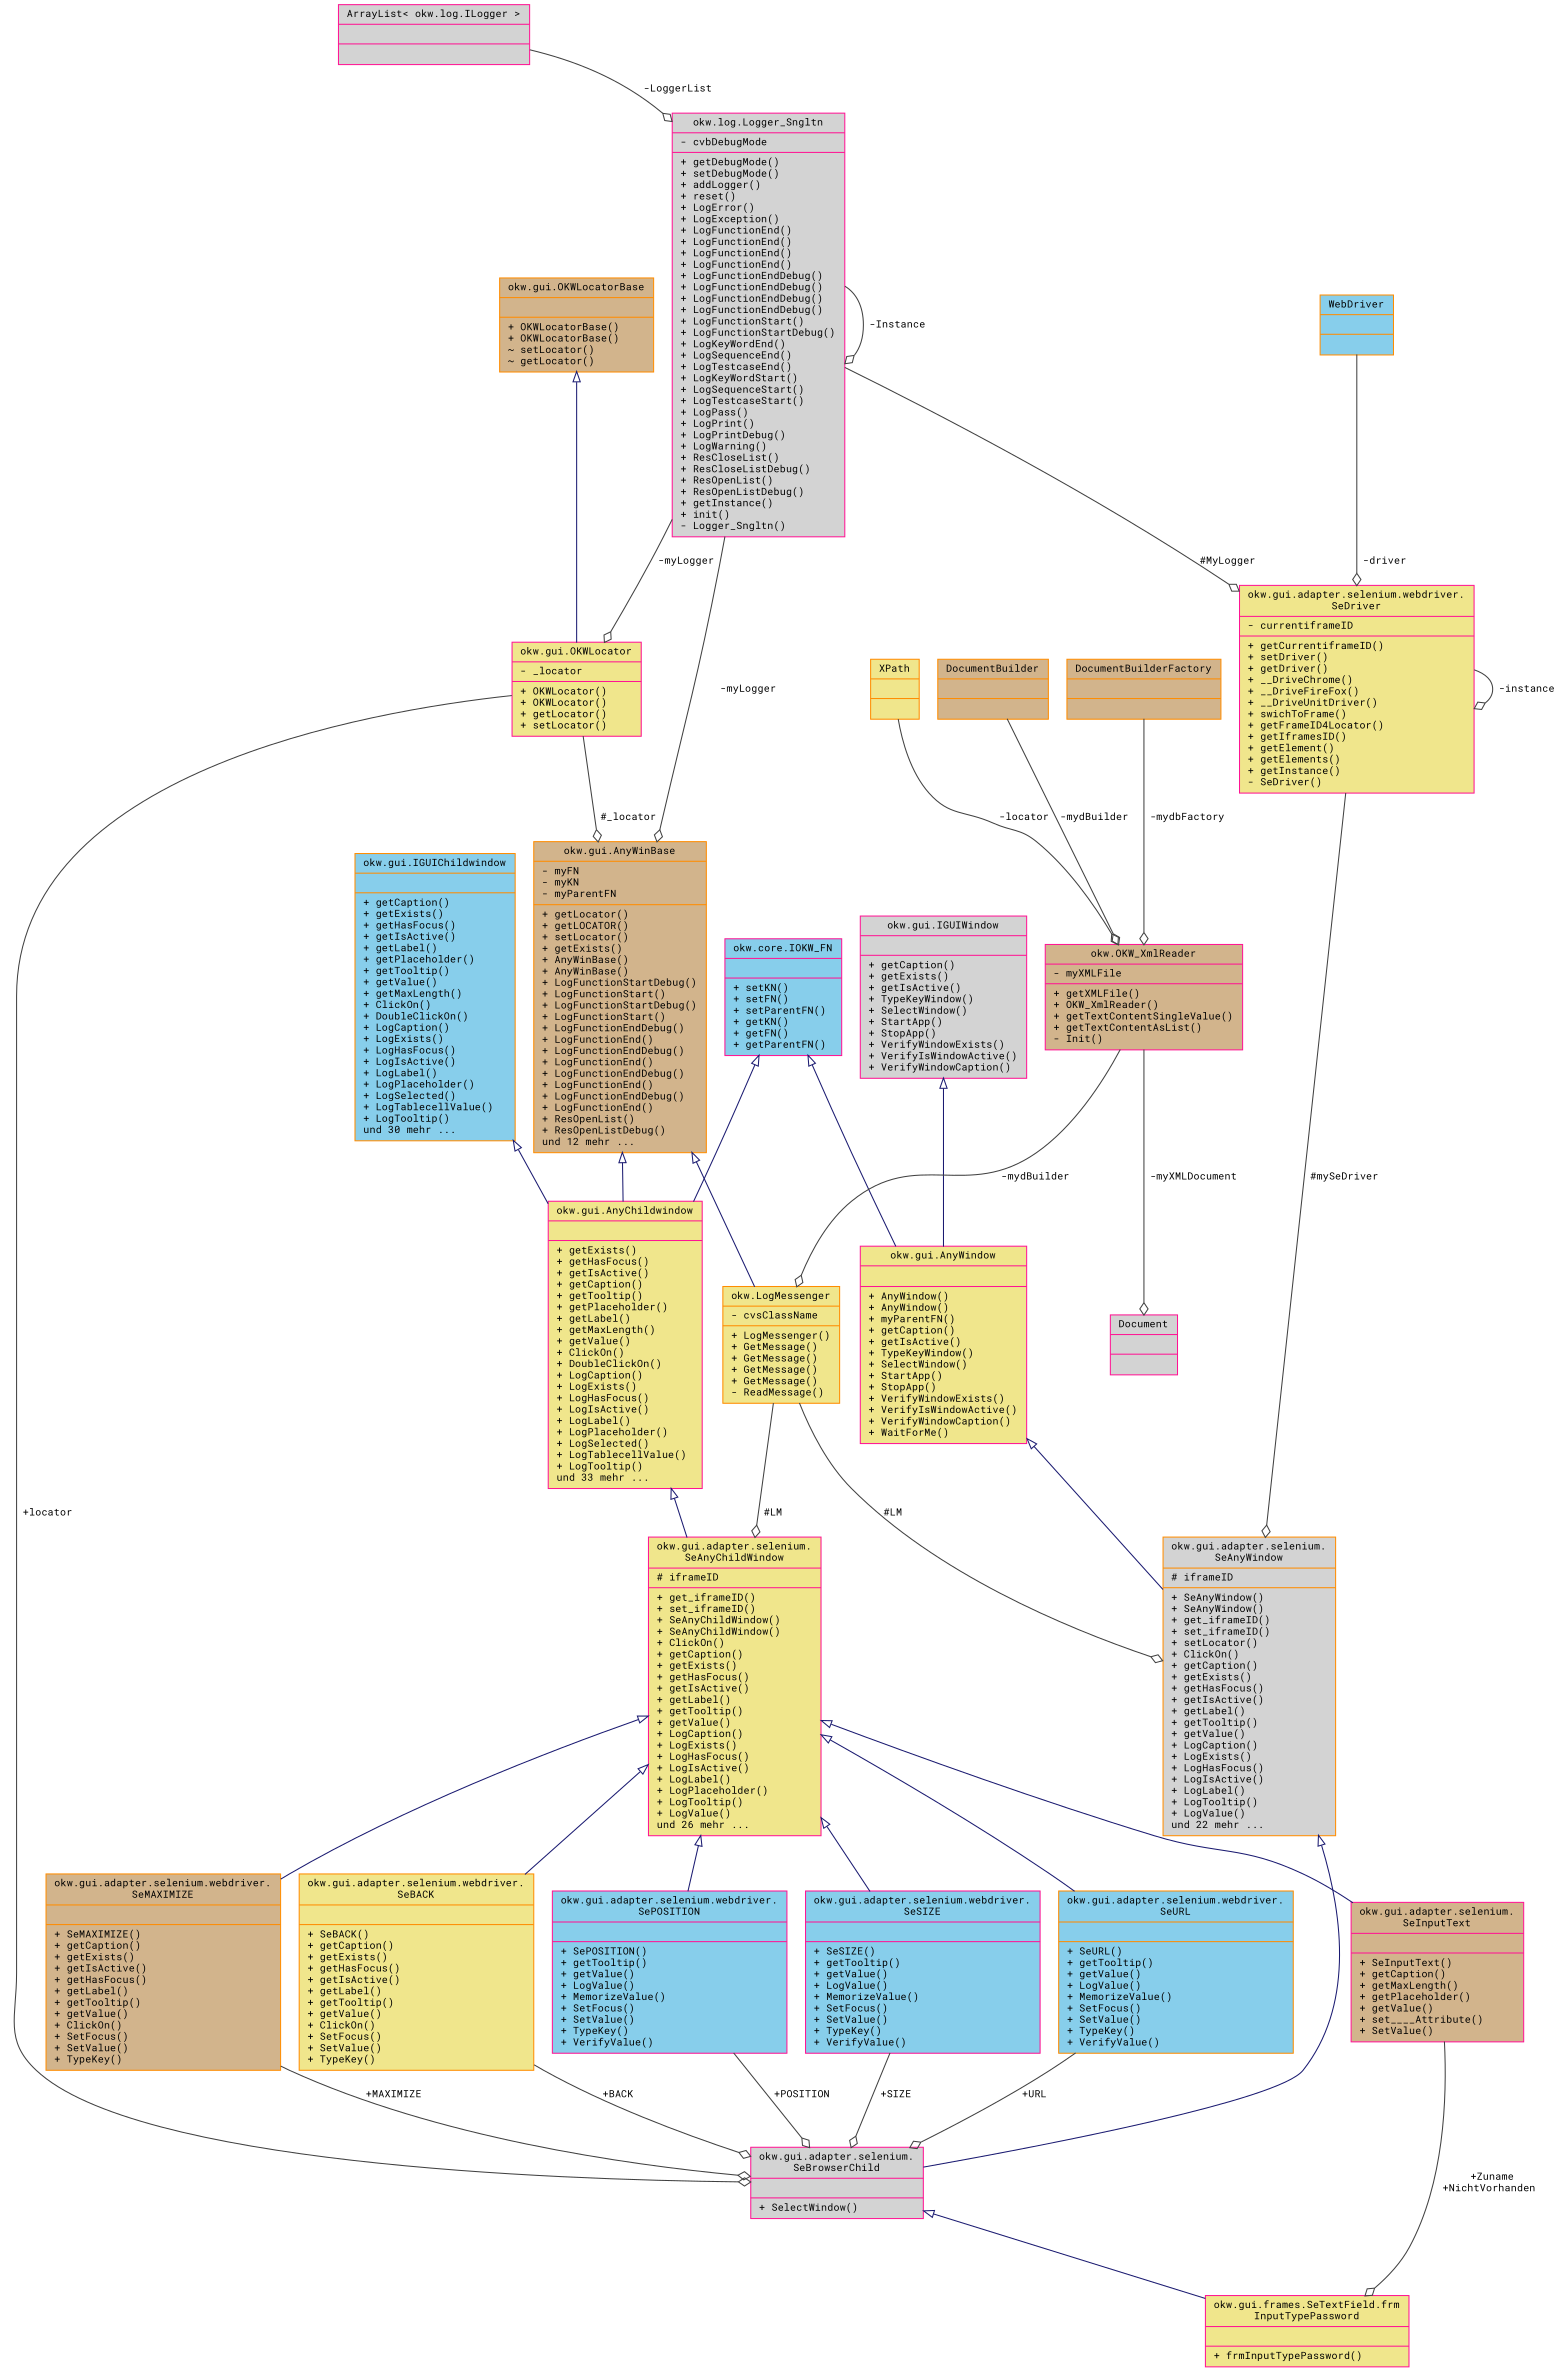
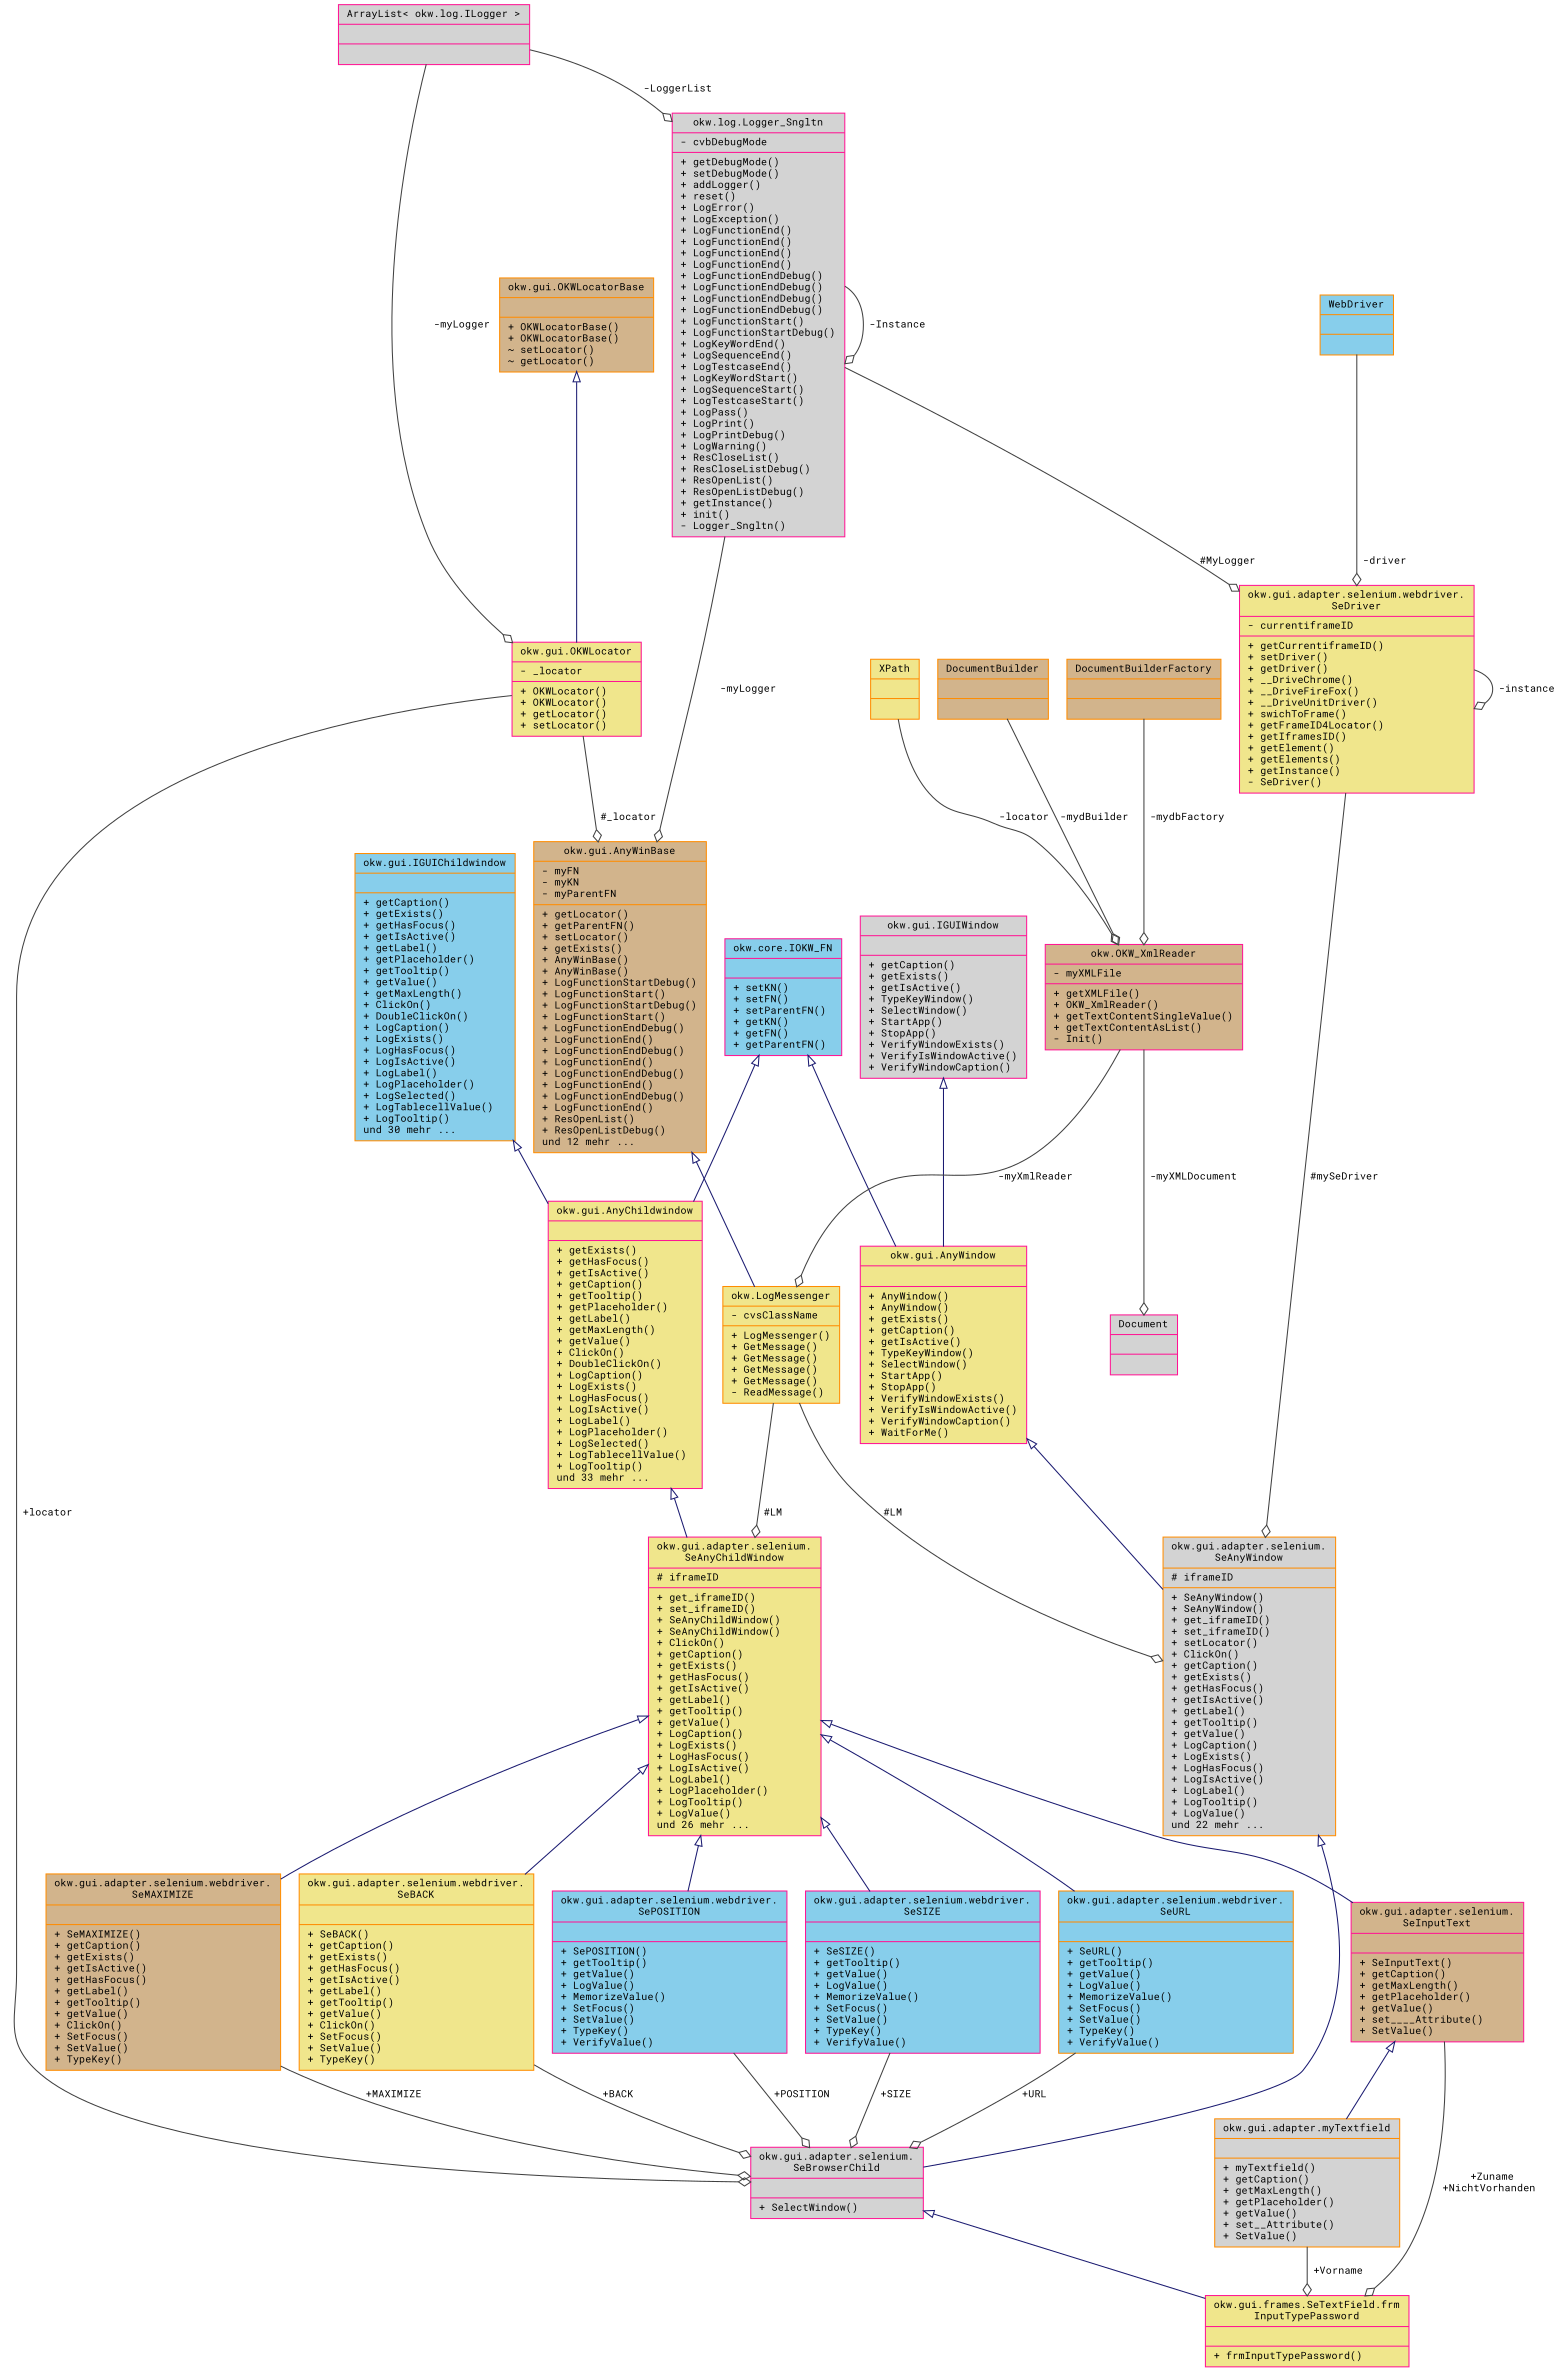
(643, 576) -> (394, 363)
(586, 926) -> (589, 926)
(1033, 1177) -> (1033, 1177)
(623, 1182) -> none
(912, 1319) -> (909, 1319)
none -> (1307, 2183)
